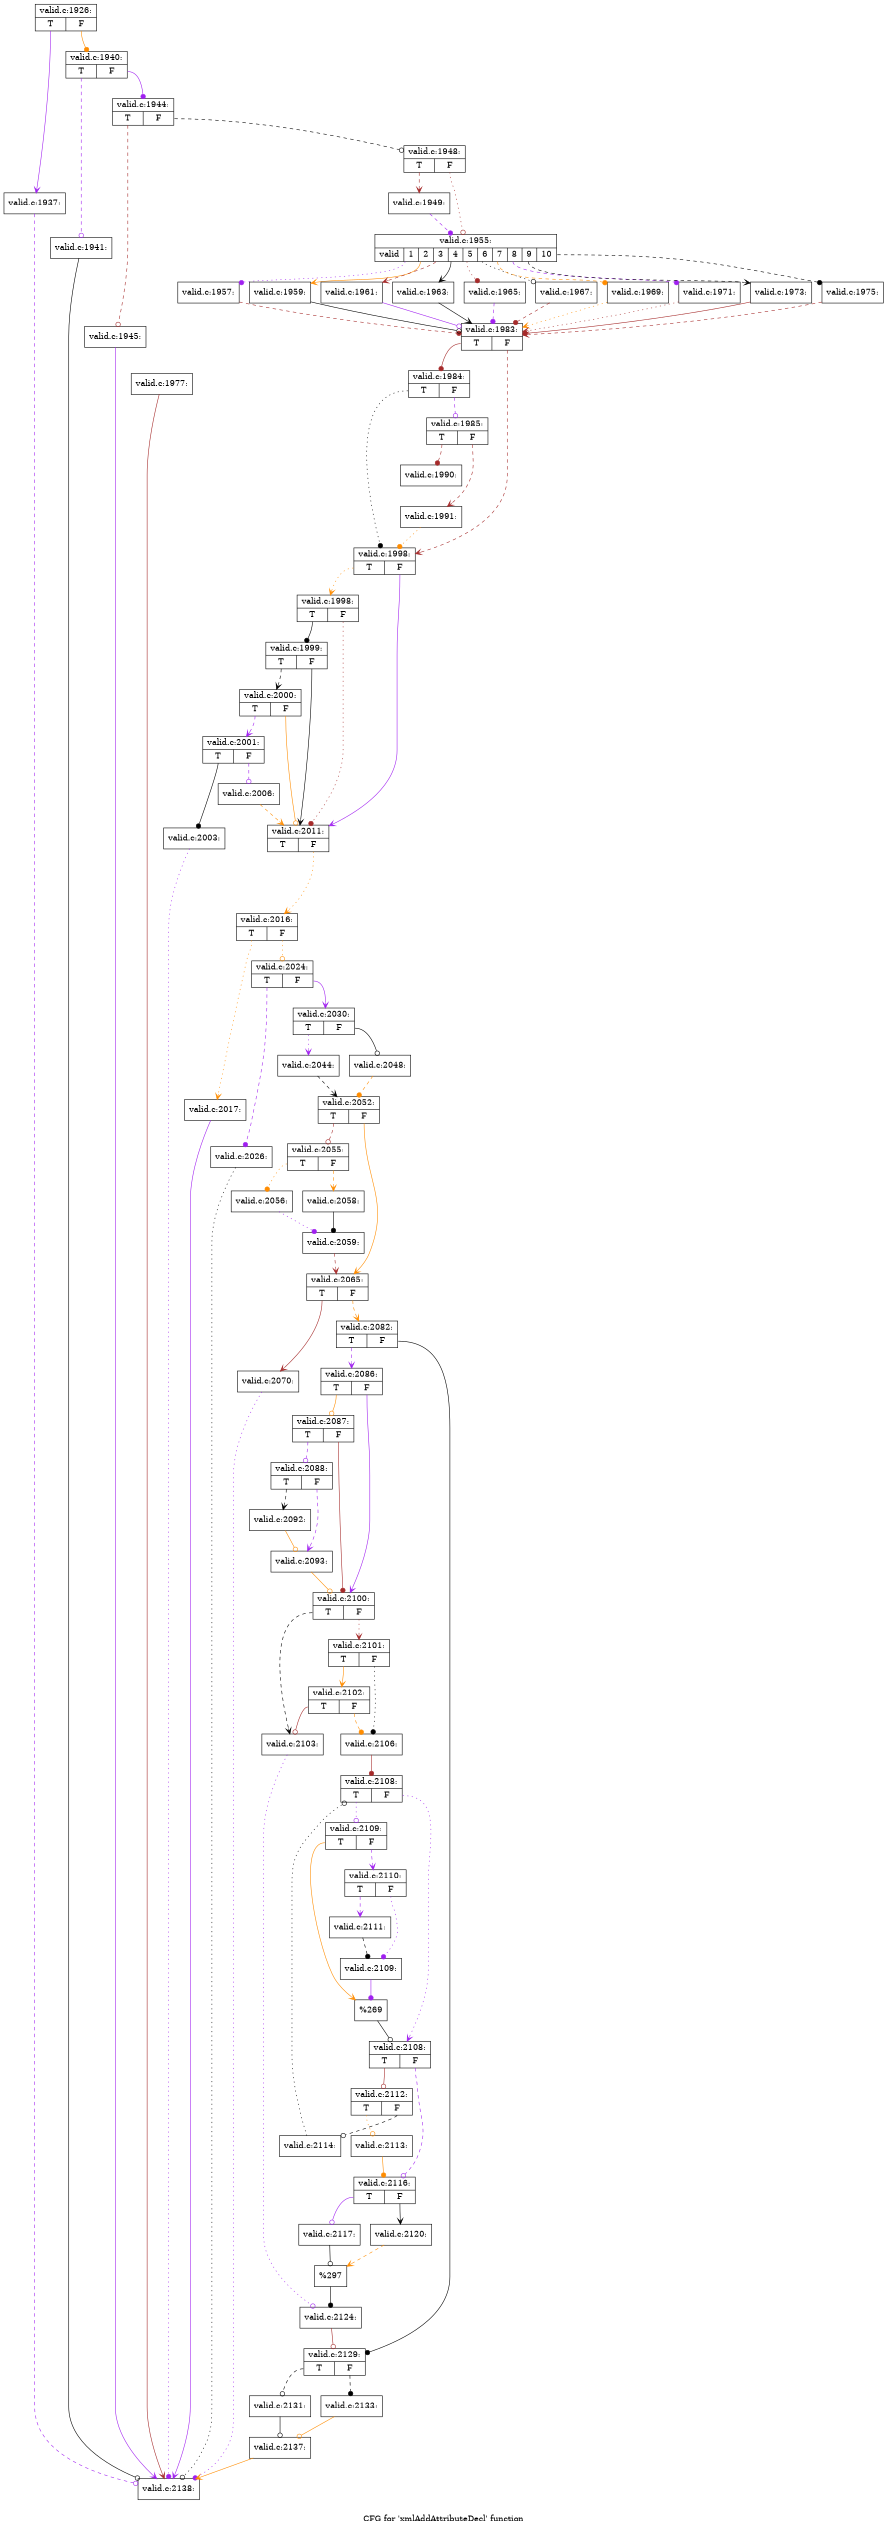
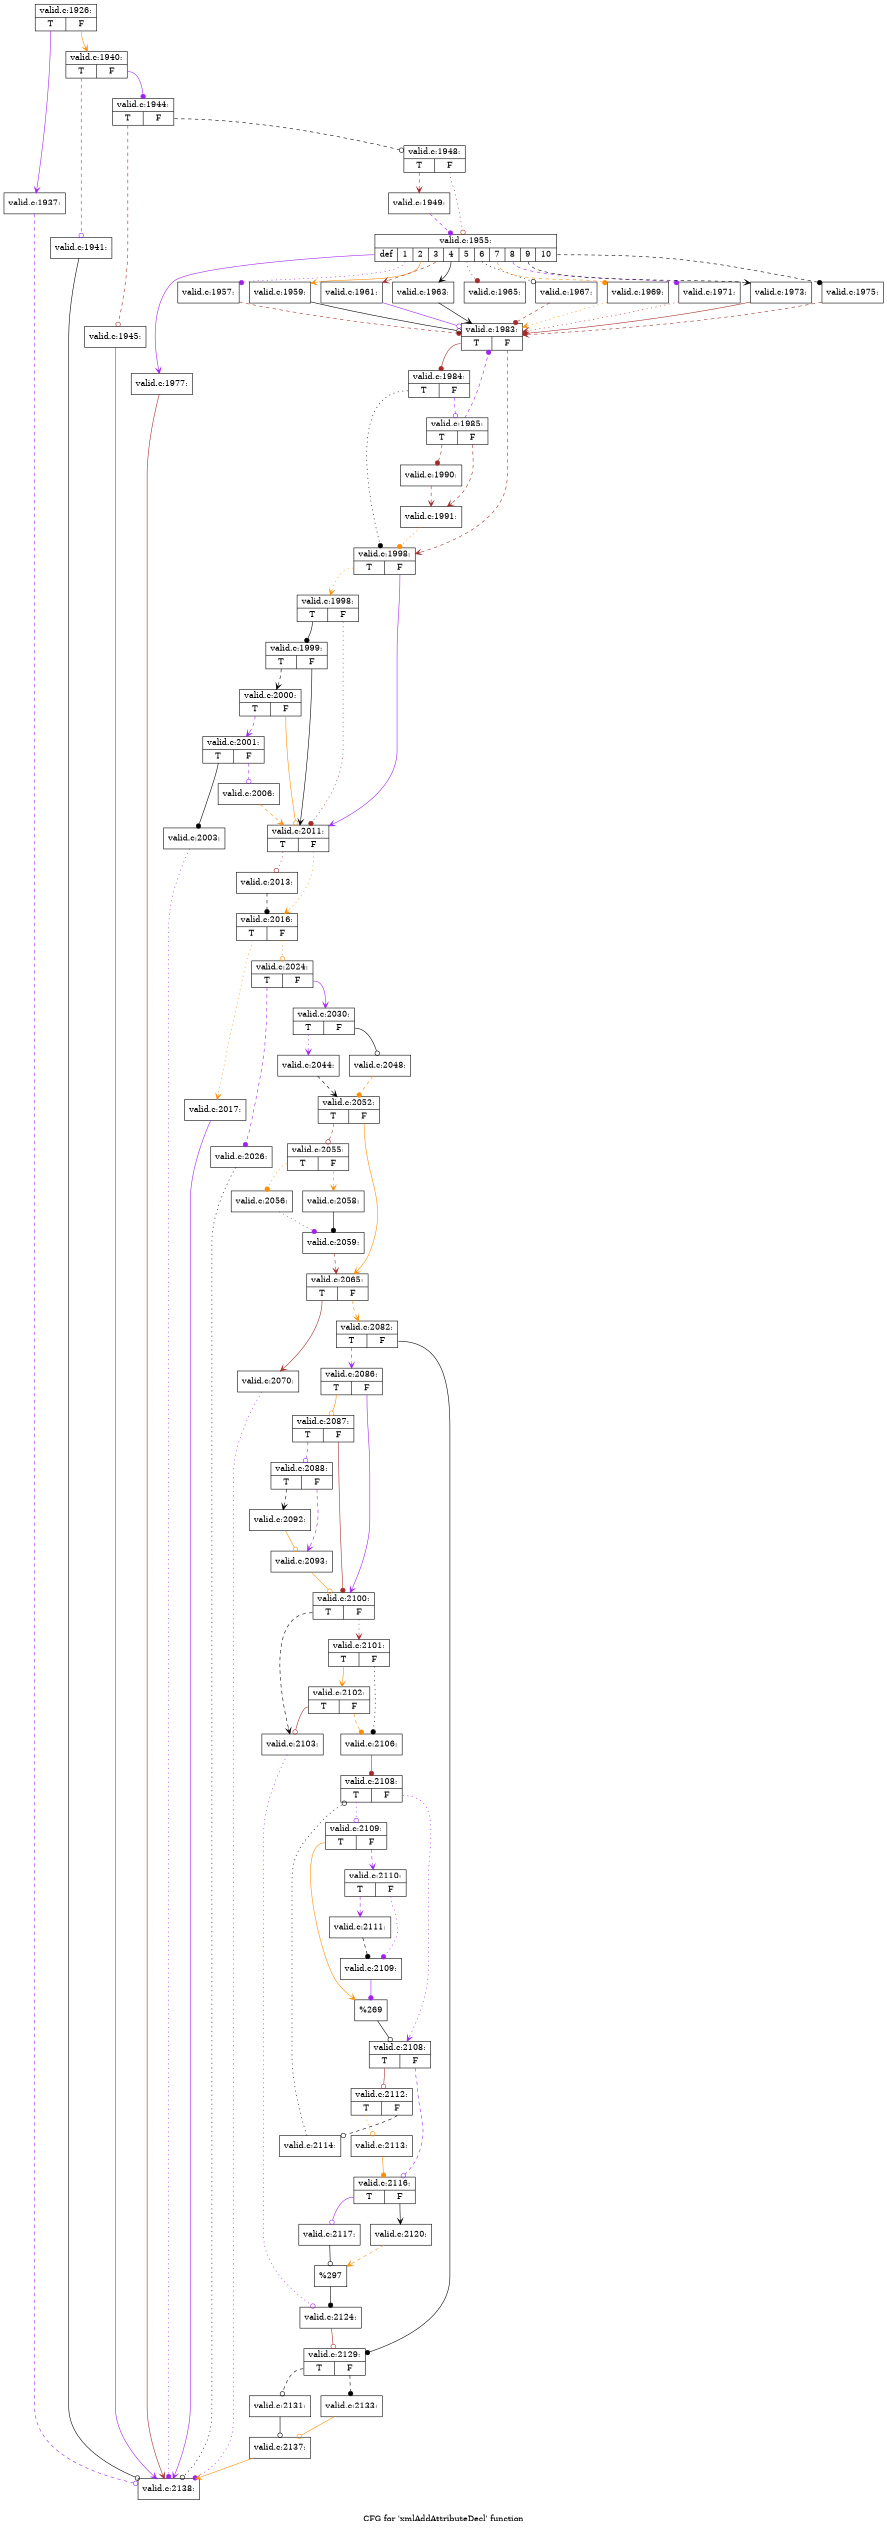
(82, 39) -> (82, 39)
(389, 254) -> (386, 254)
none -> (228, 268)
(494, 311) -> (479, 387)
none -> (431, 493)
none -> (267, 883)
